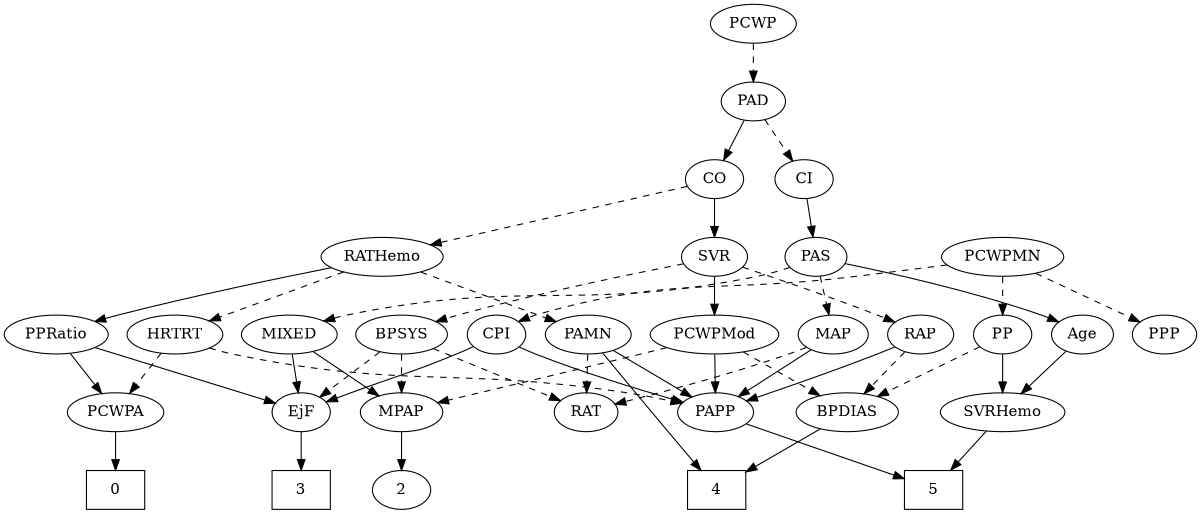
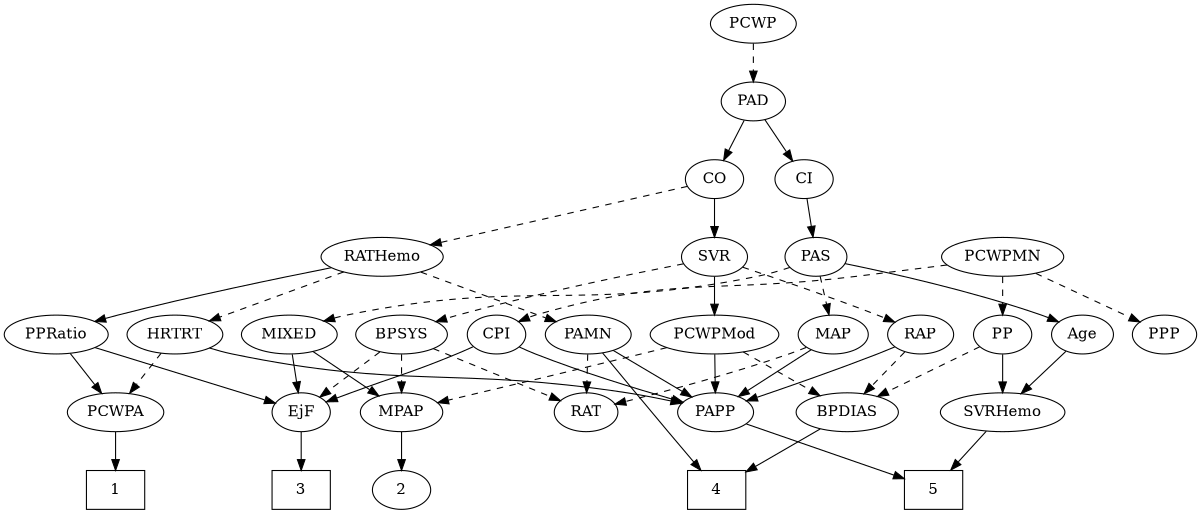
(776, 136) -> (776, 136)
(440, 377) -> (440, 377)
(116, 490) -> (116, 490)
